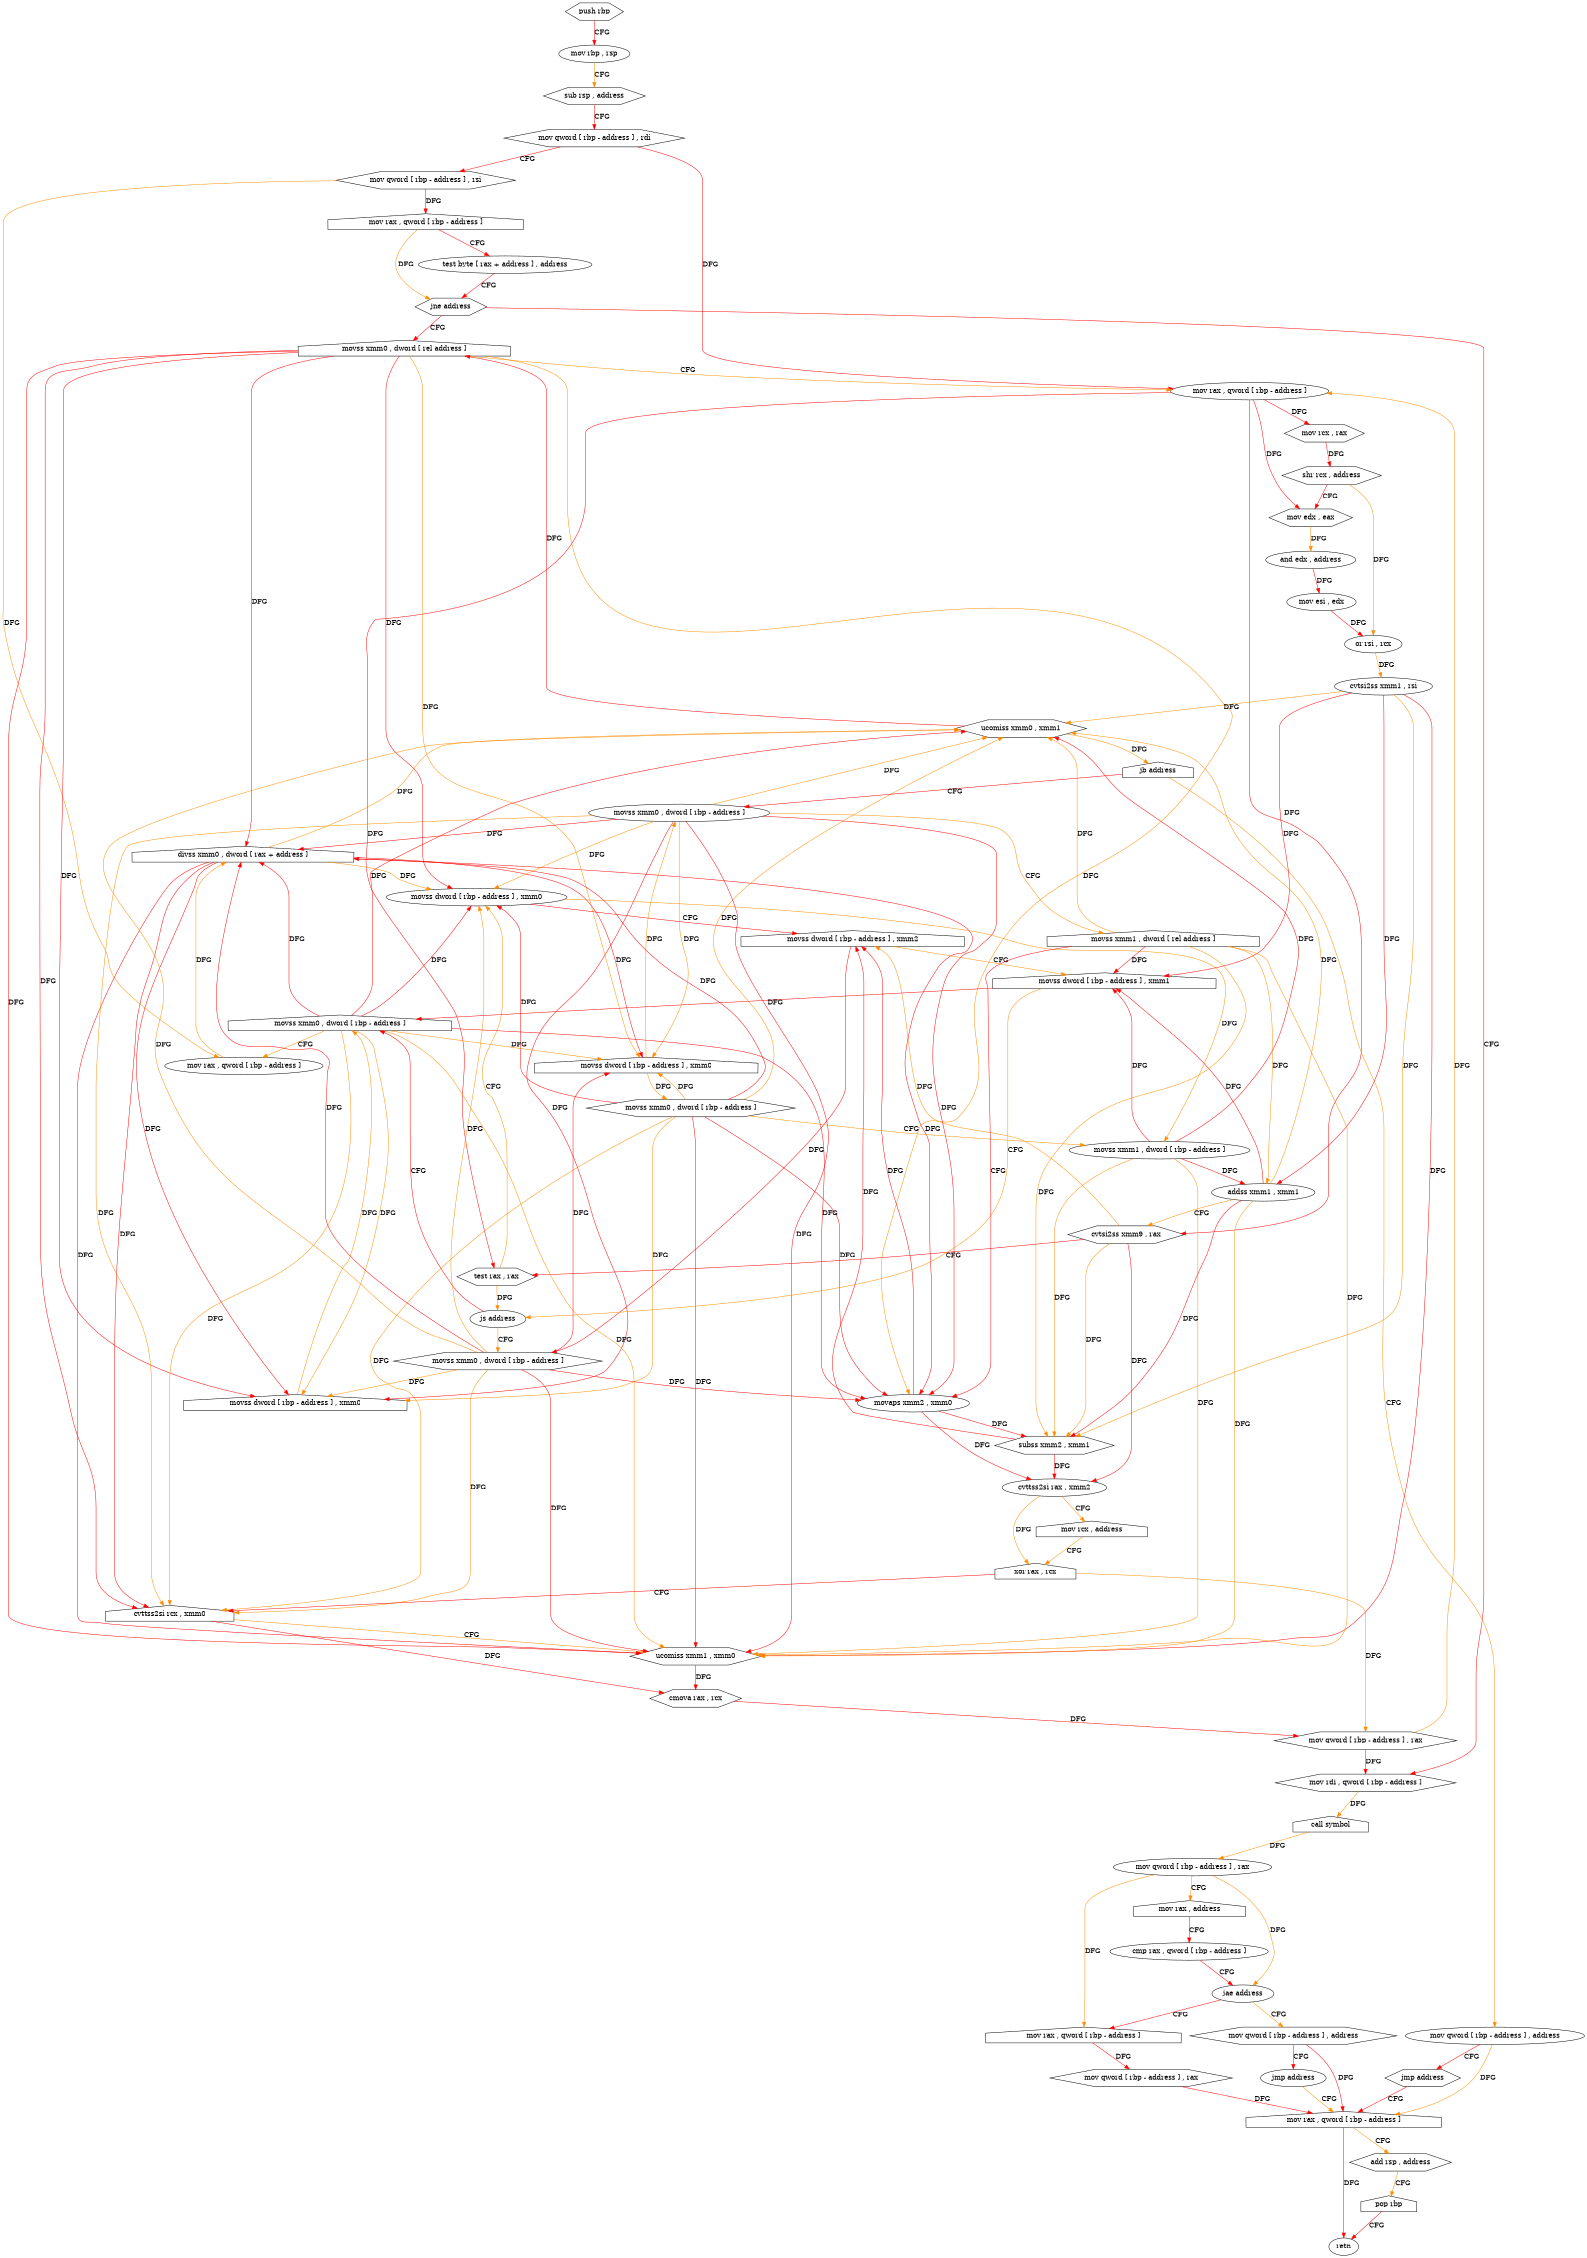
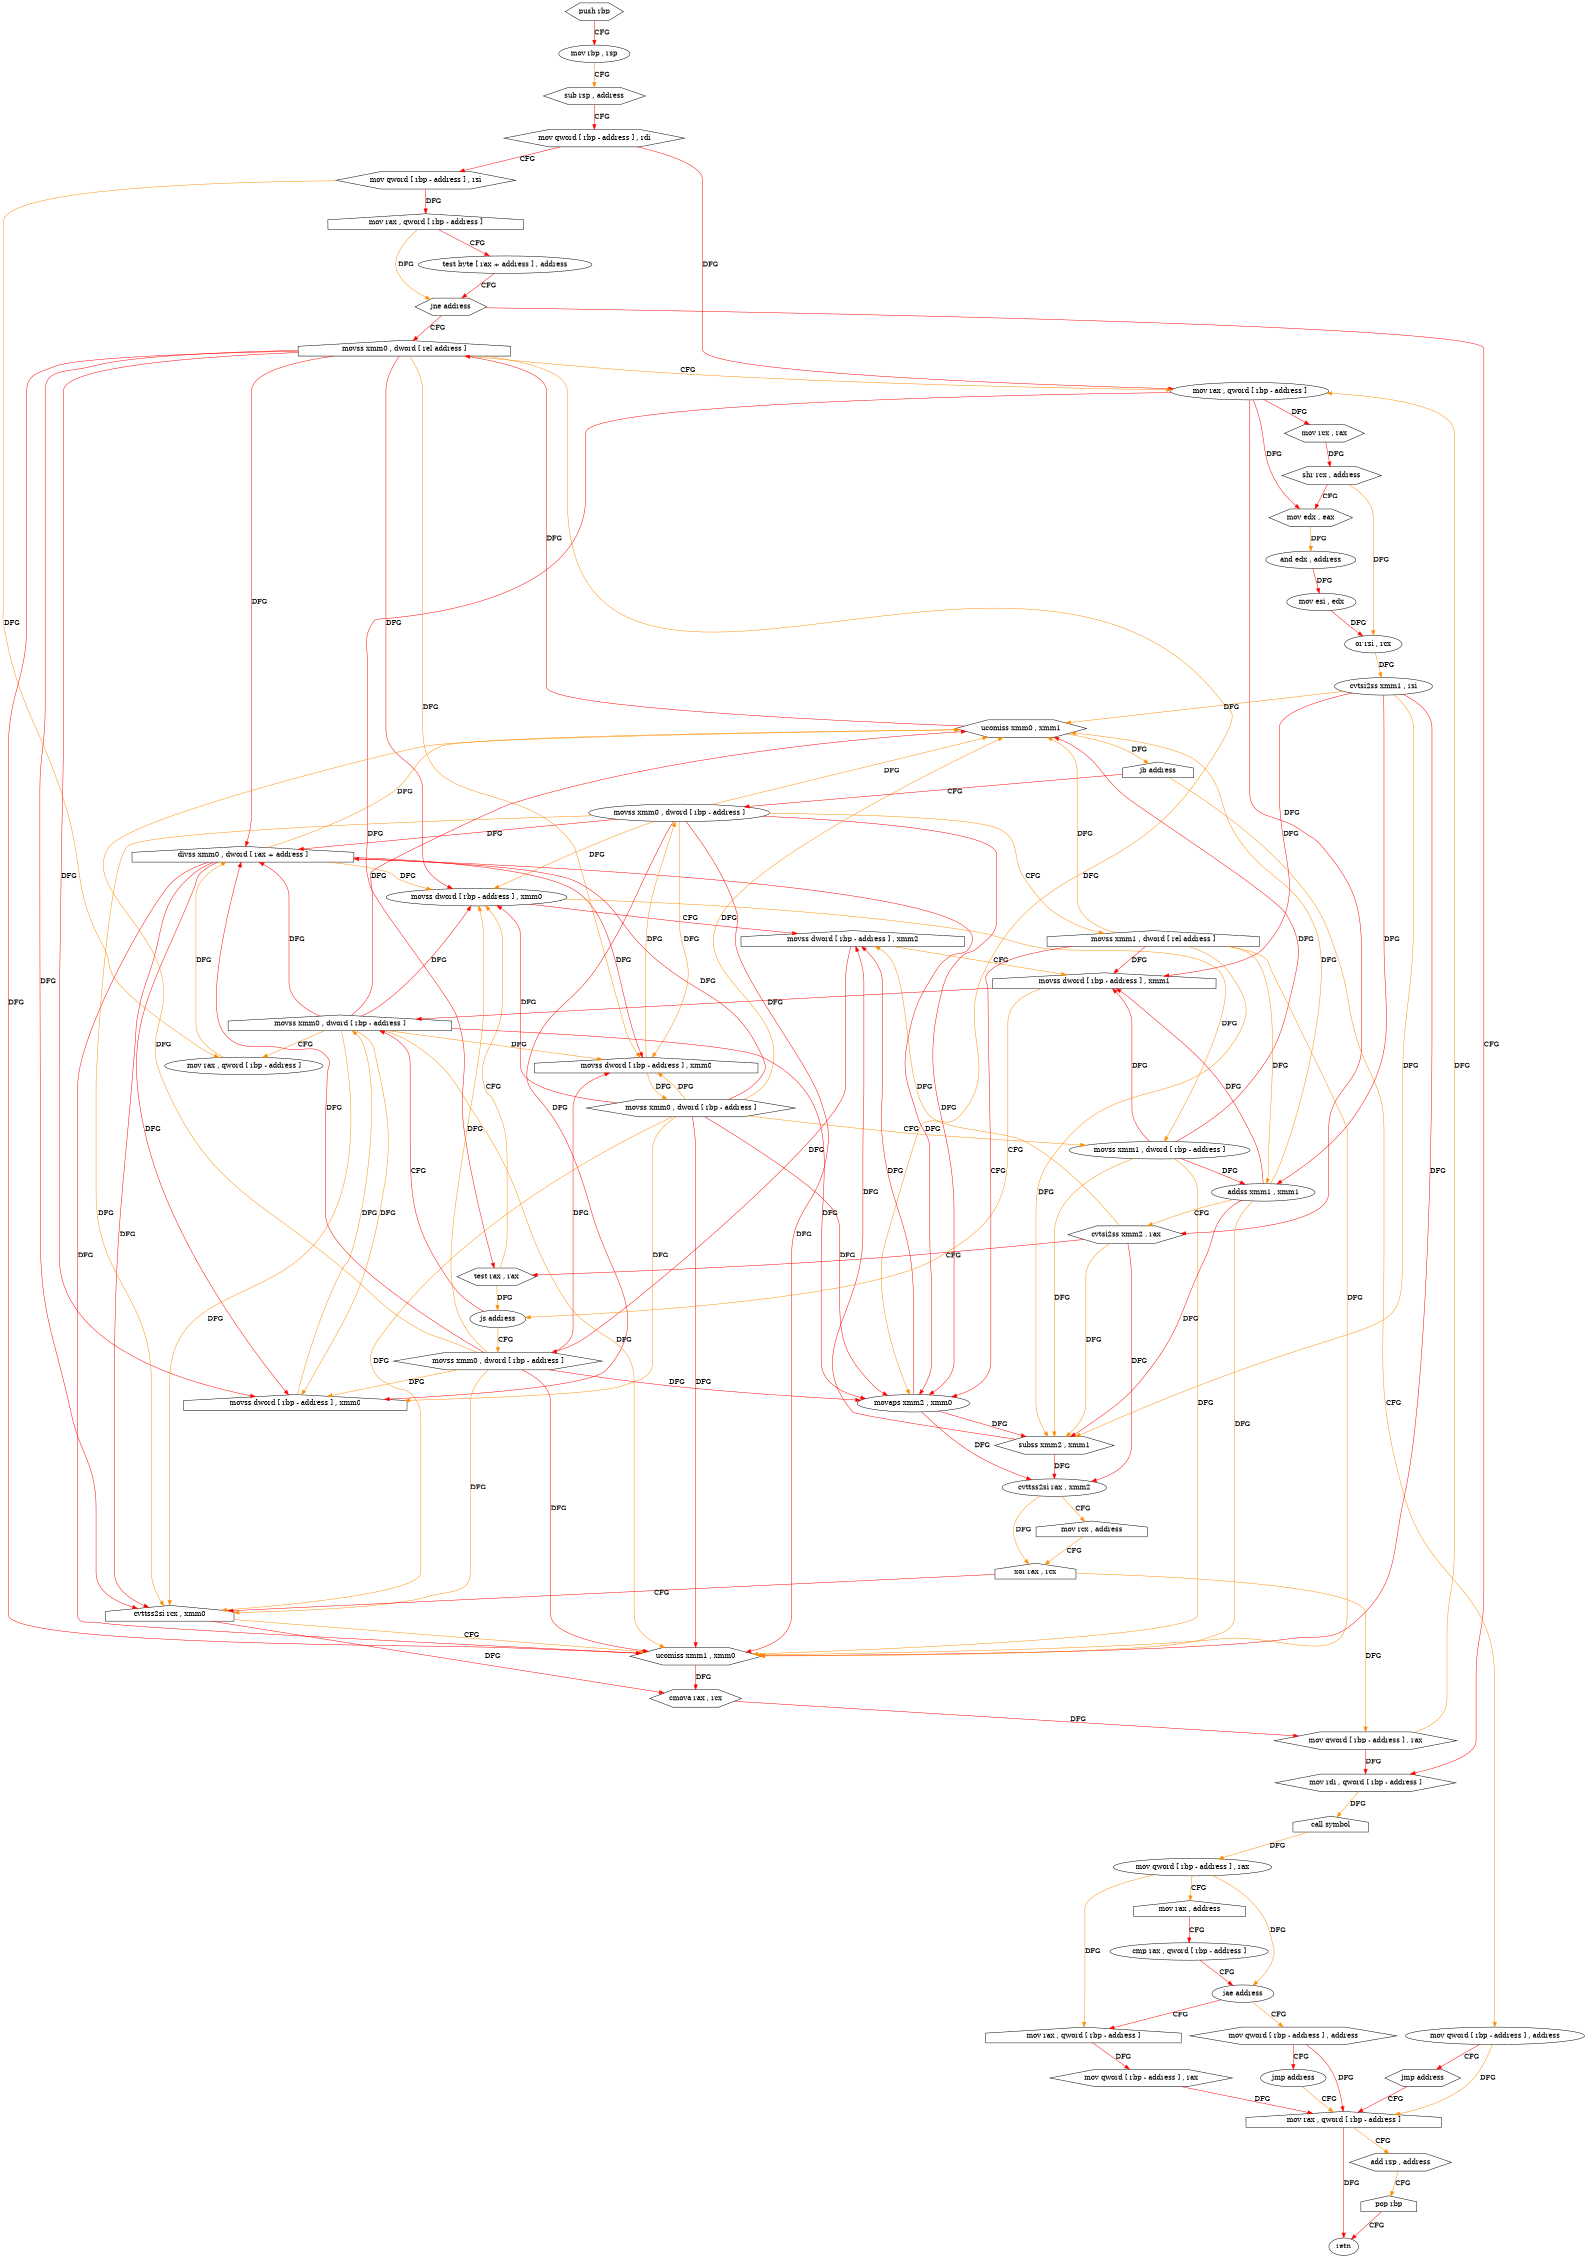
(1126, 1235) -> (1126, 1235)
